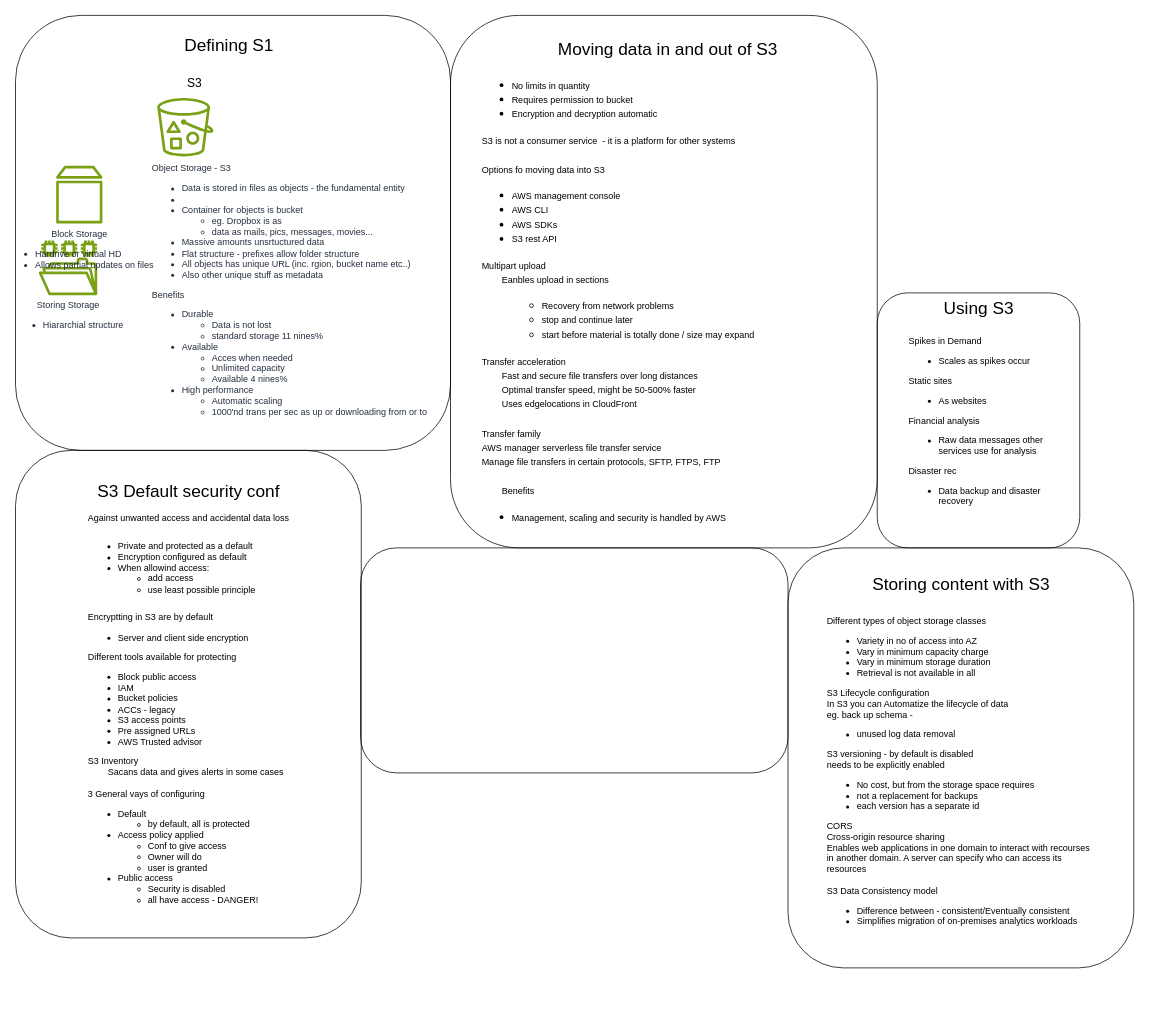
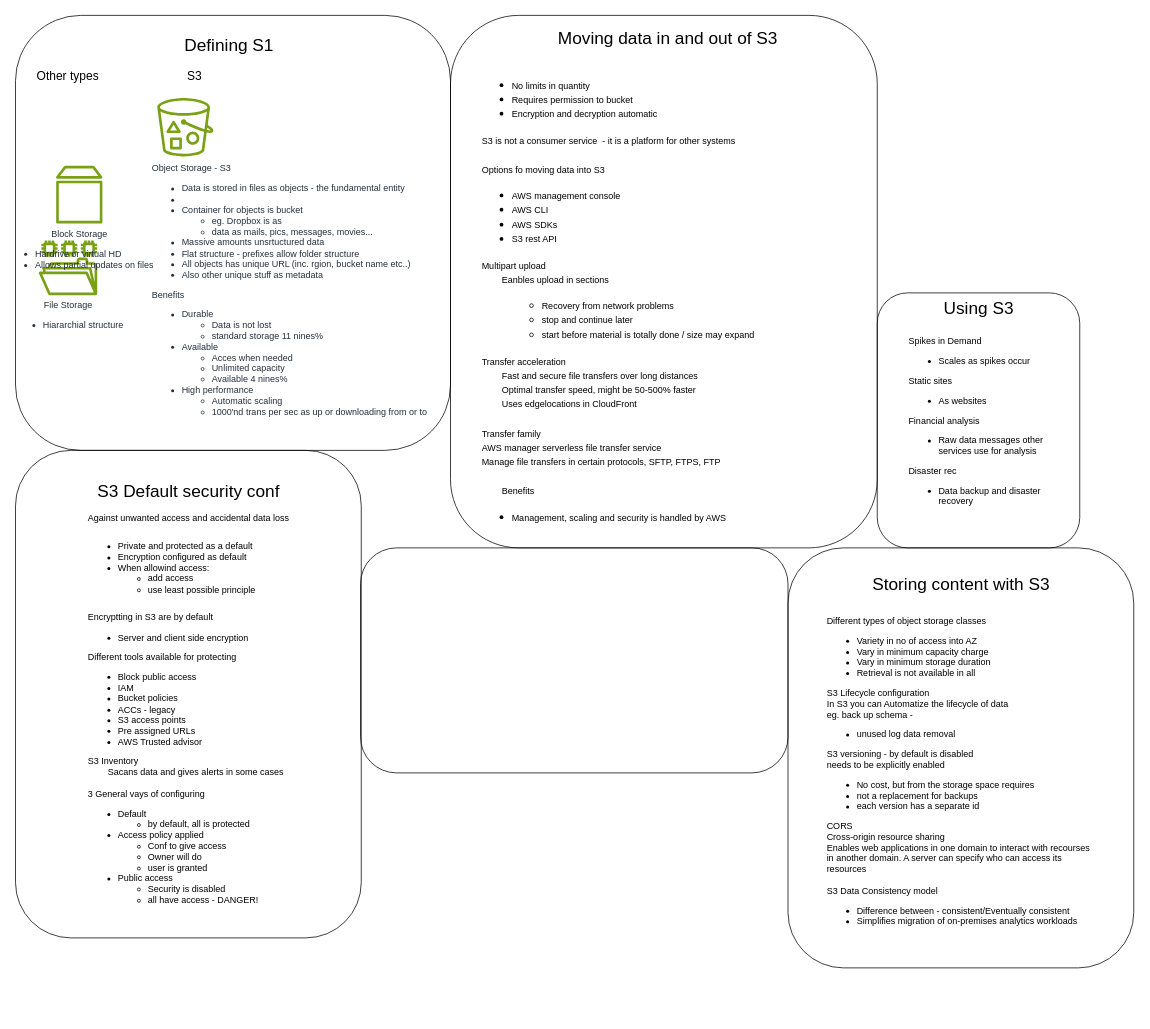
(668, 49) -> (668, 38)
none -> (68, 75)
(195, 83) -> (195, 75)
(68, 311) -> (68, 311)
